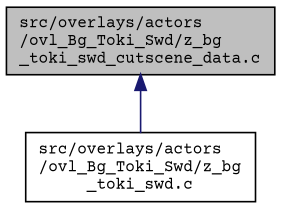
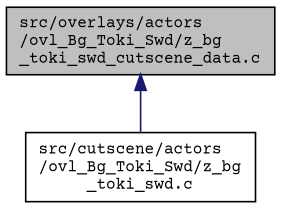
(141, 167) -> (141, 167)
